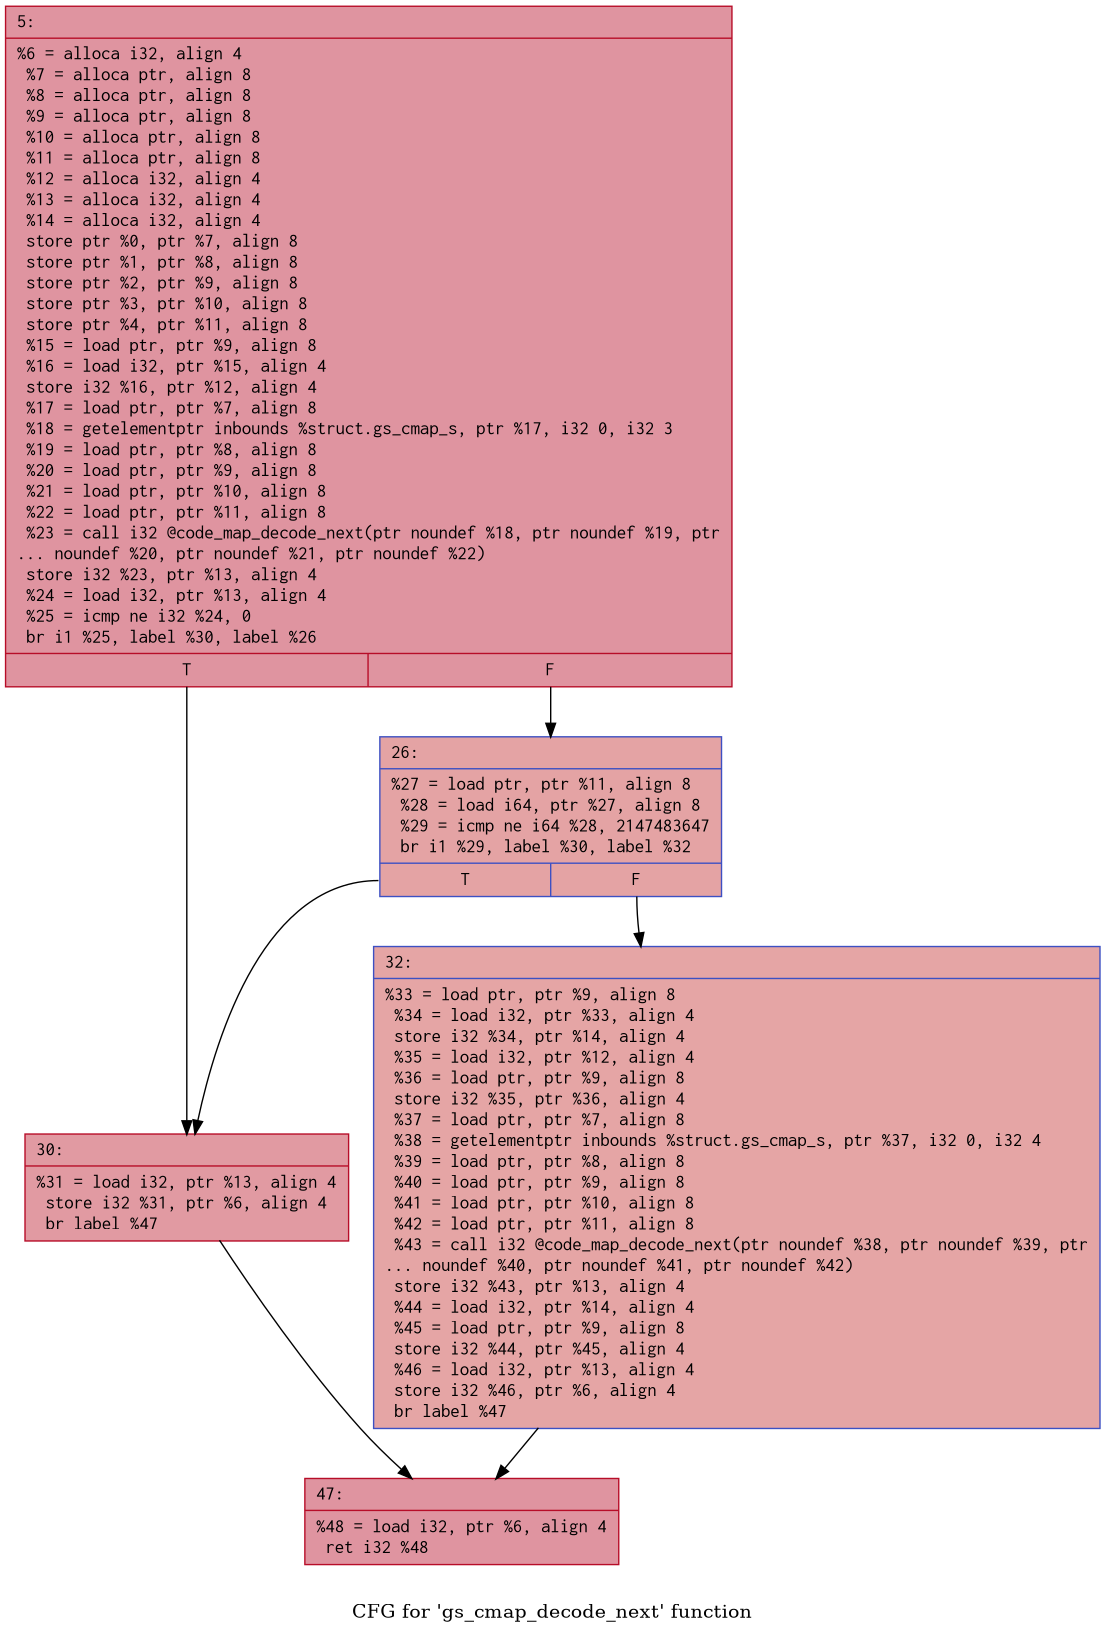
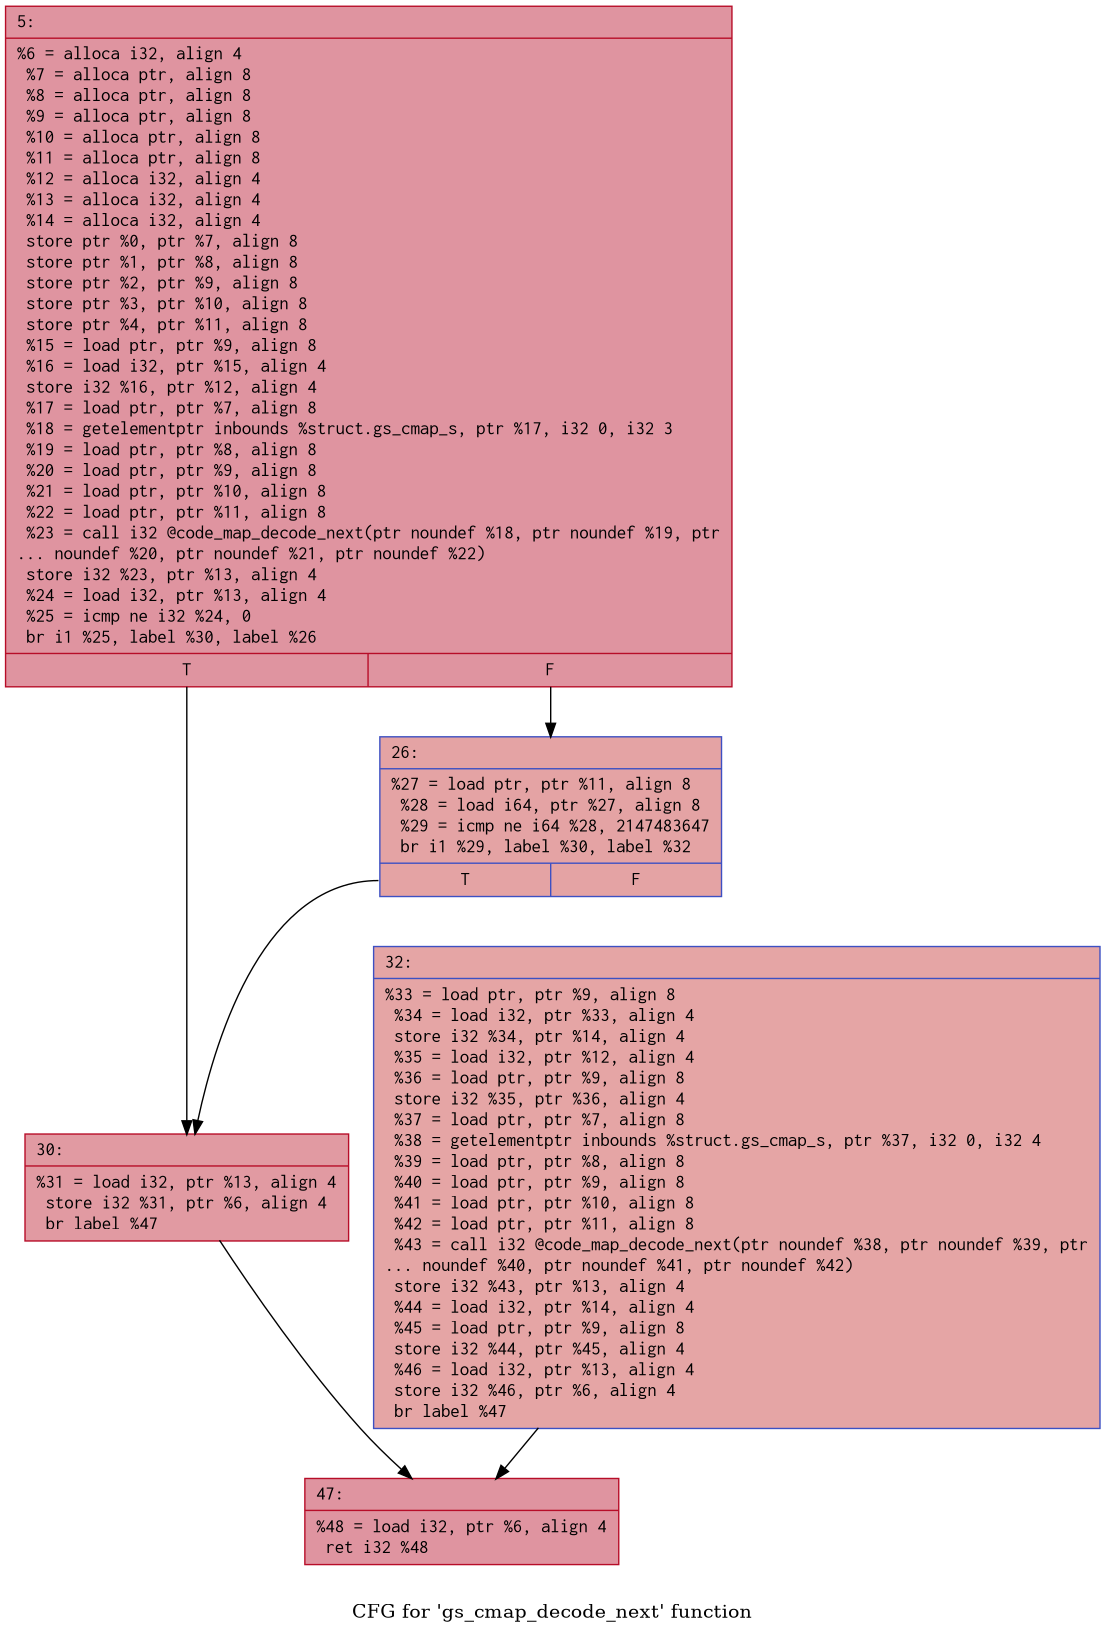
(637, 915) -> none
